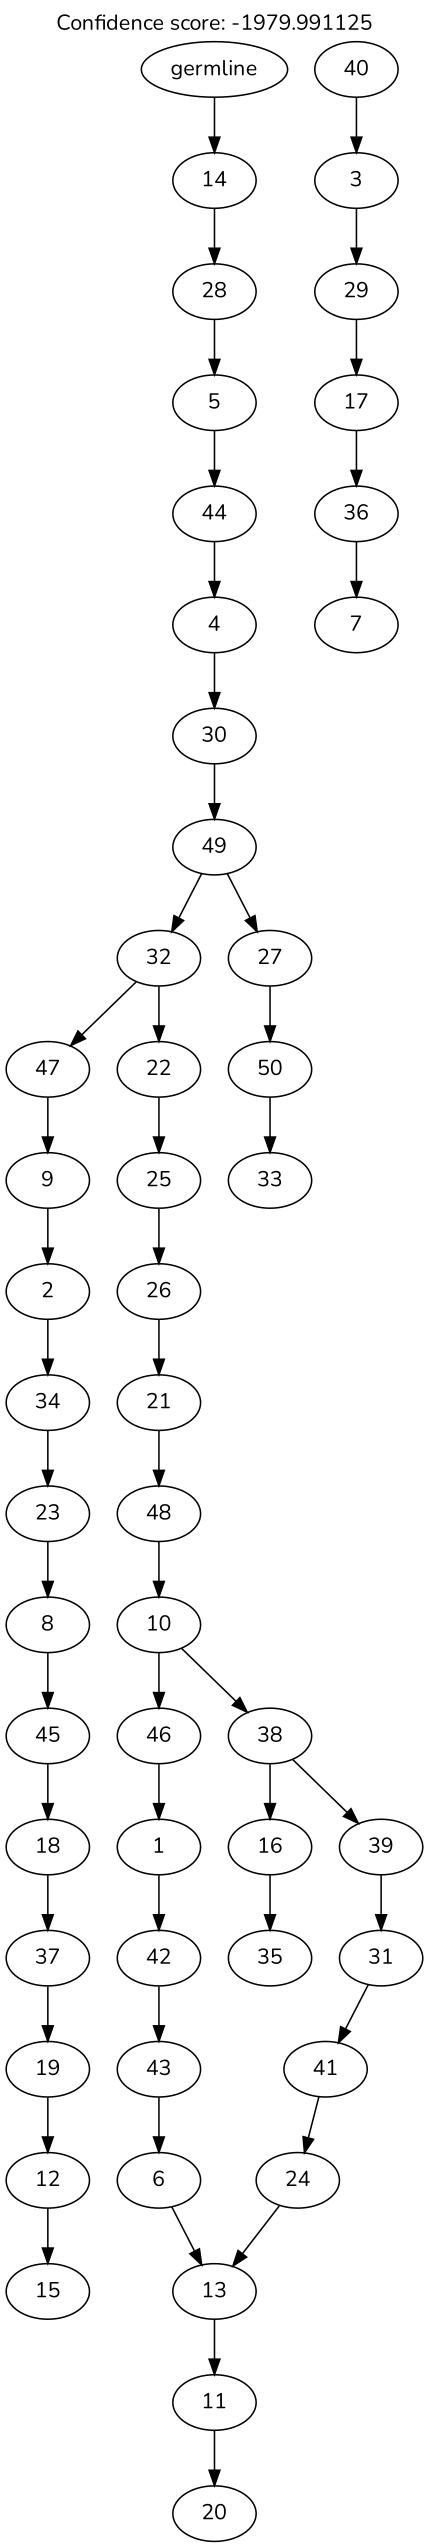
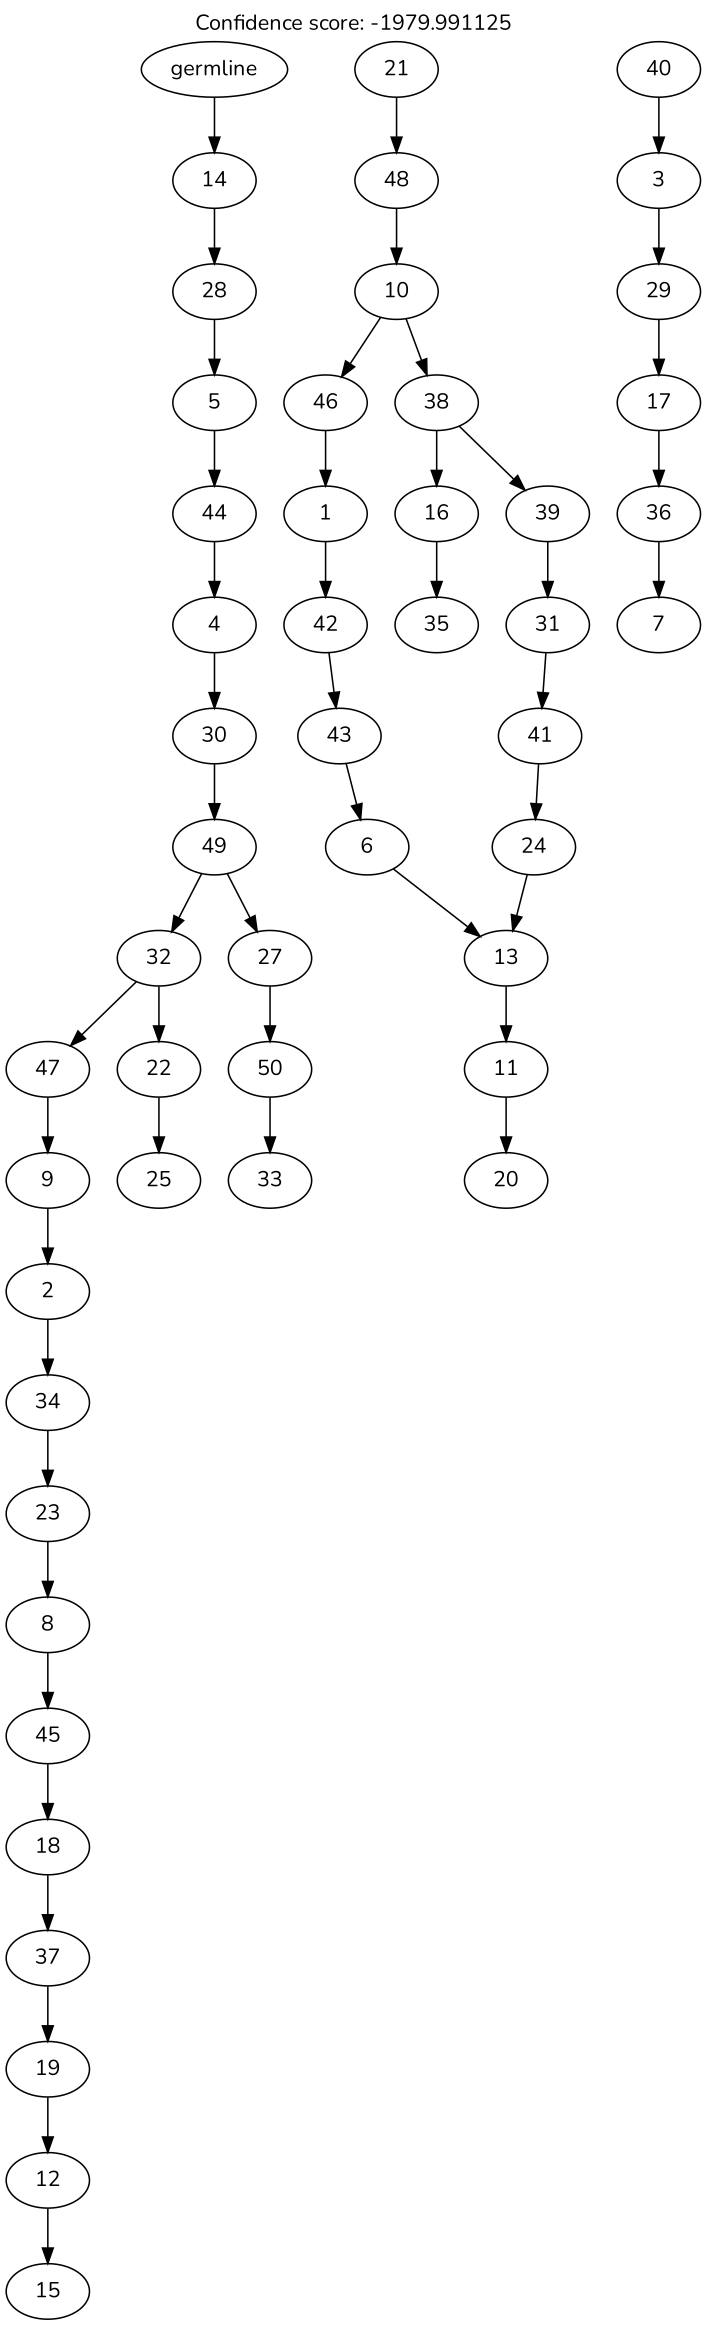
(159, 1292) -> none
